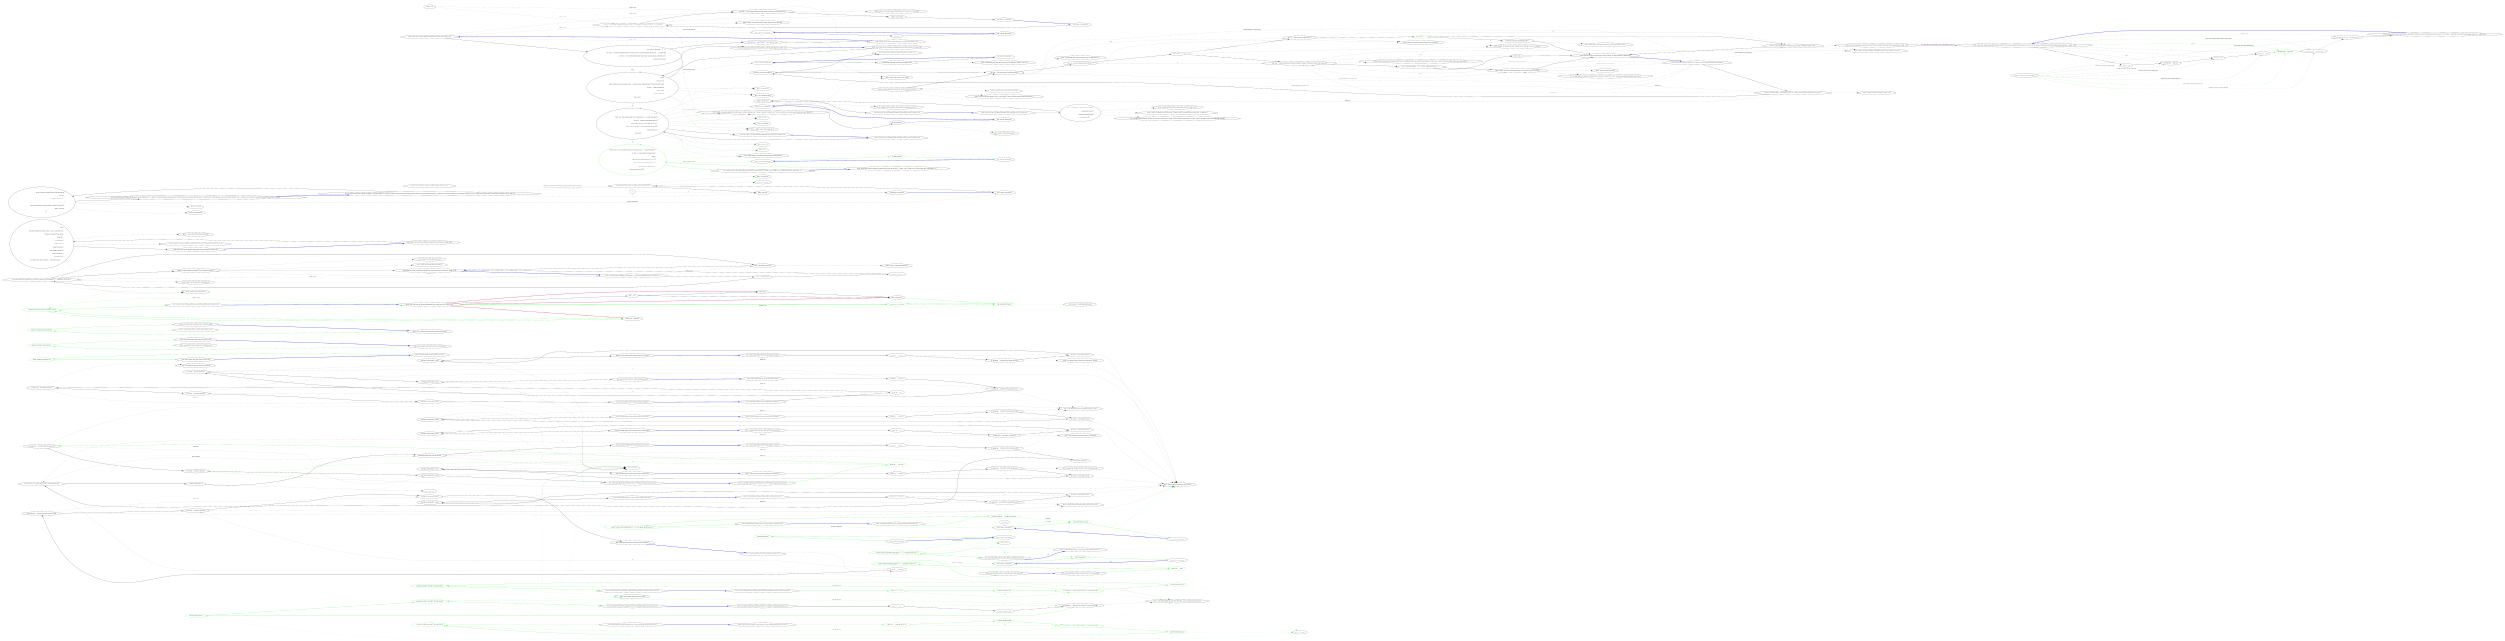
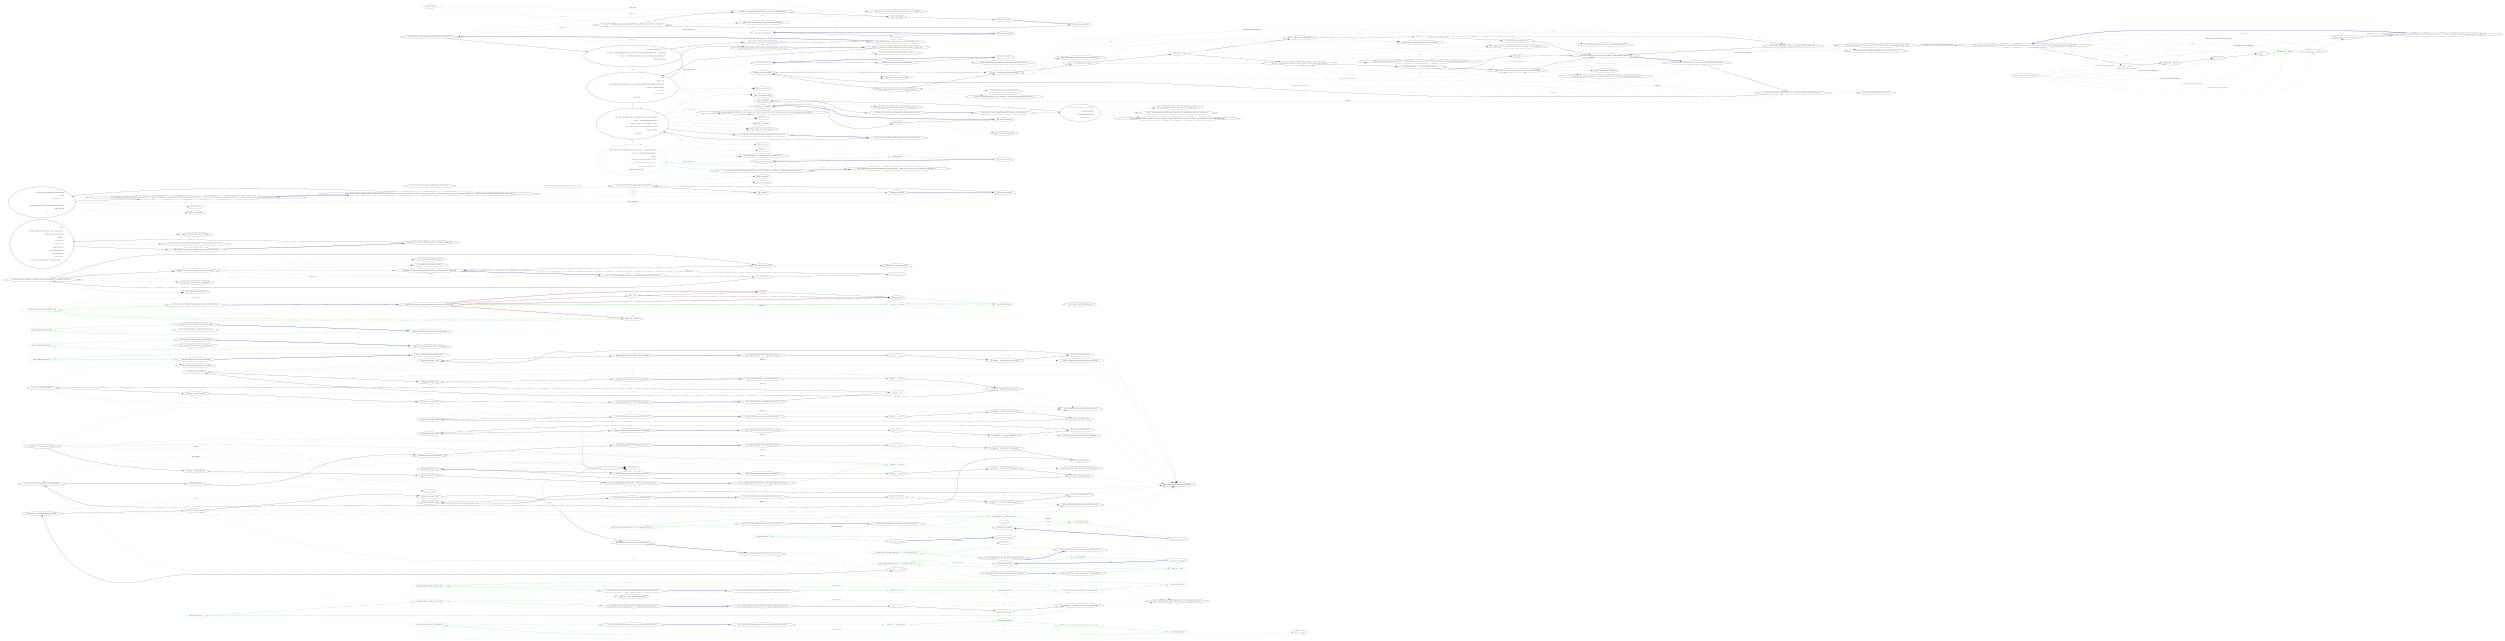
(827, 66) -> (823, 83)
